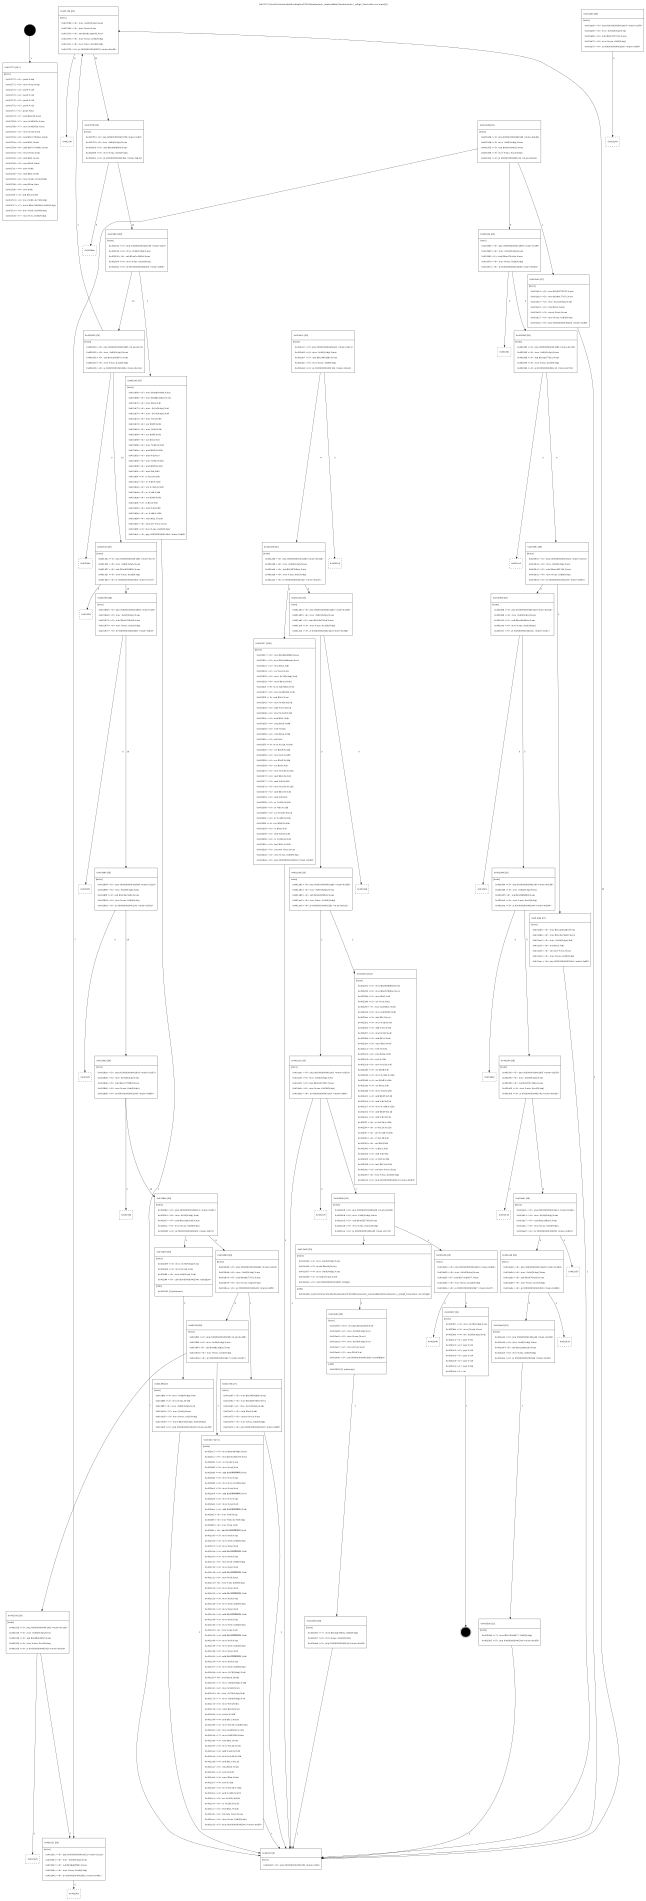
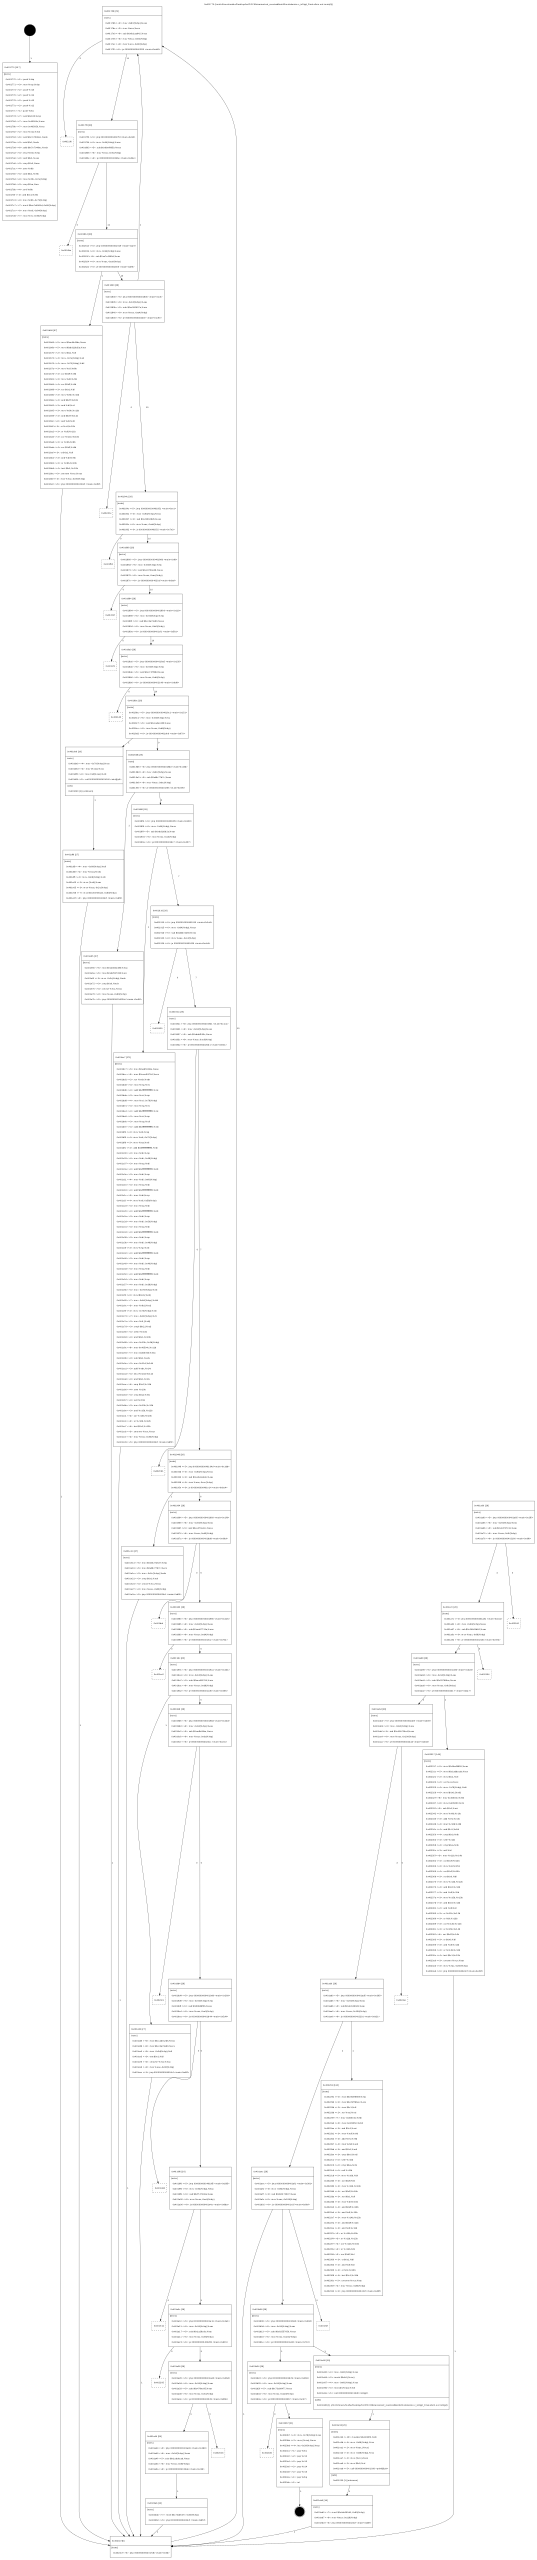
(74, 838) -> (199, 1249)
none -> (488, 1572)
